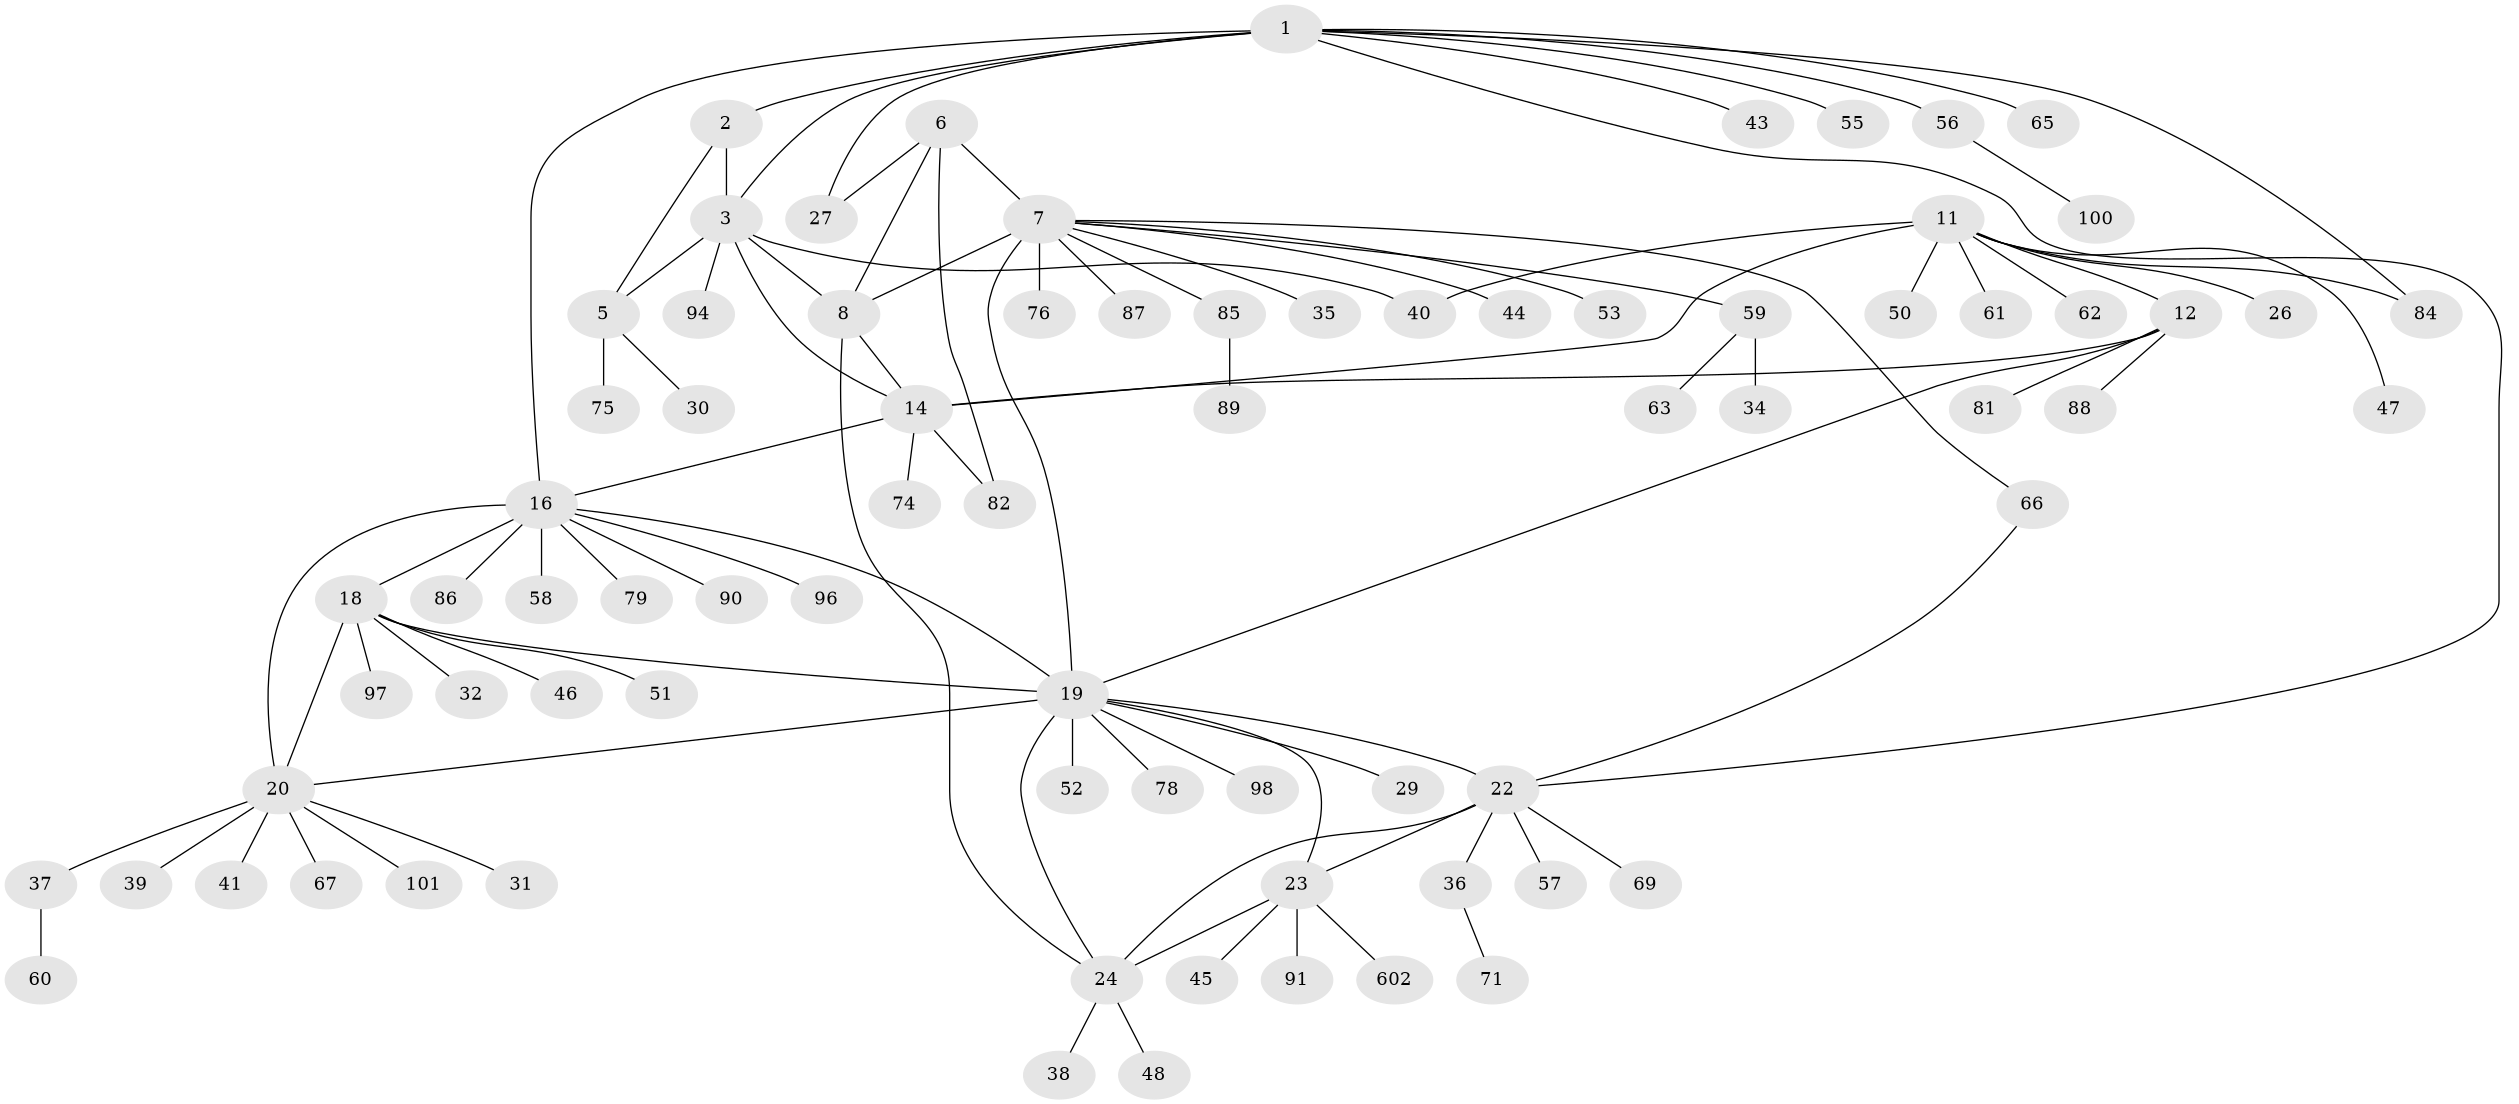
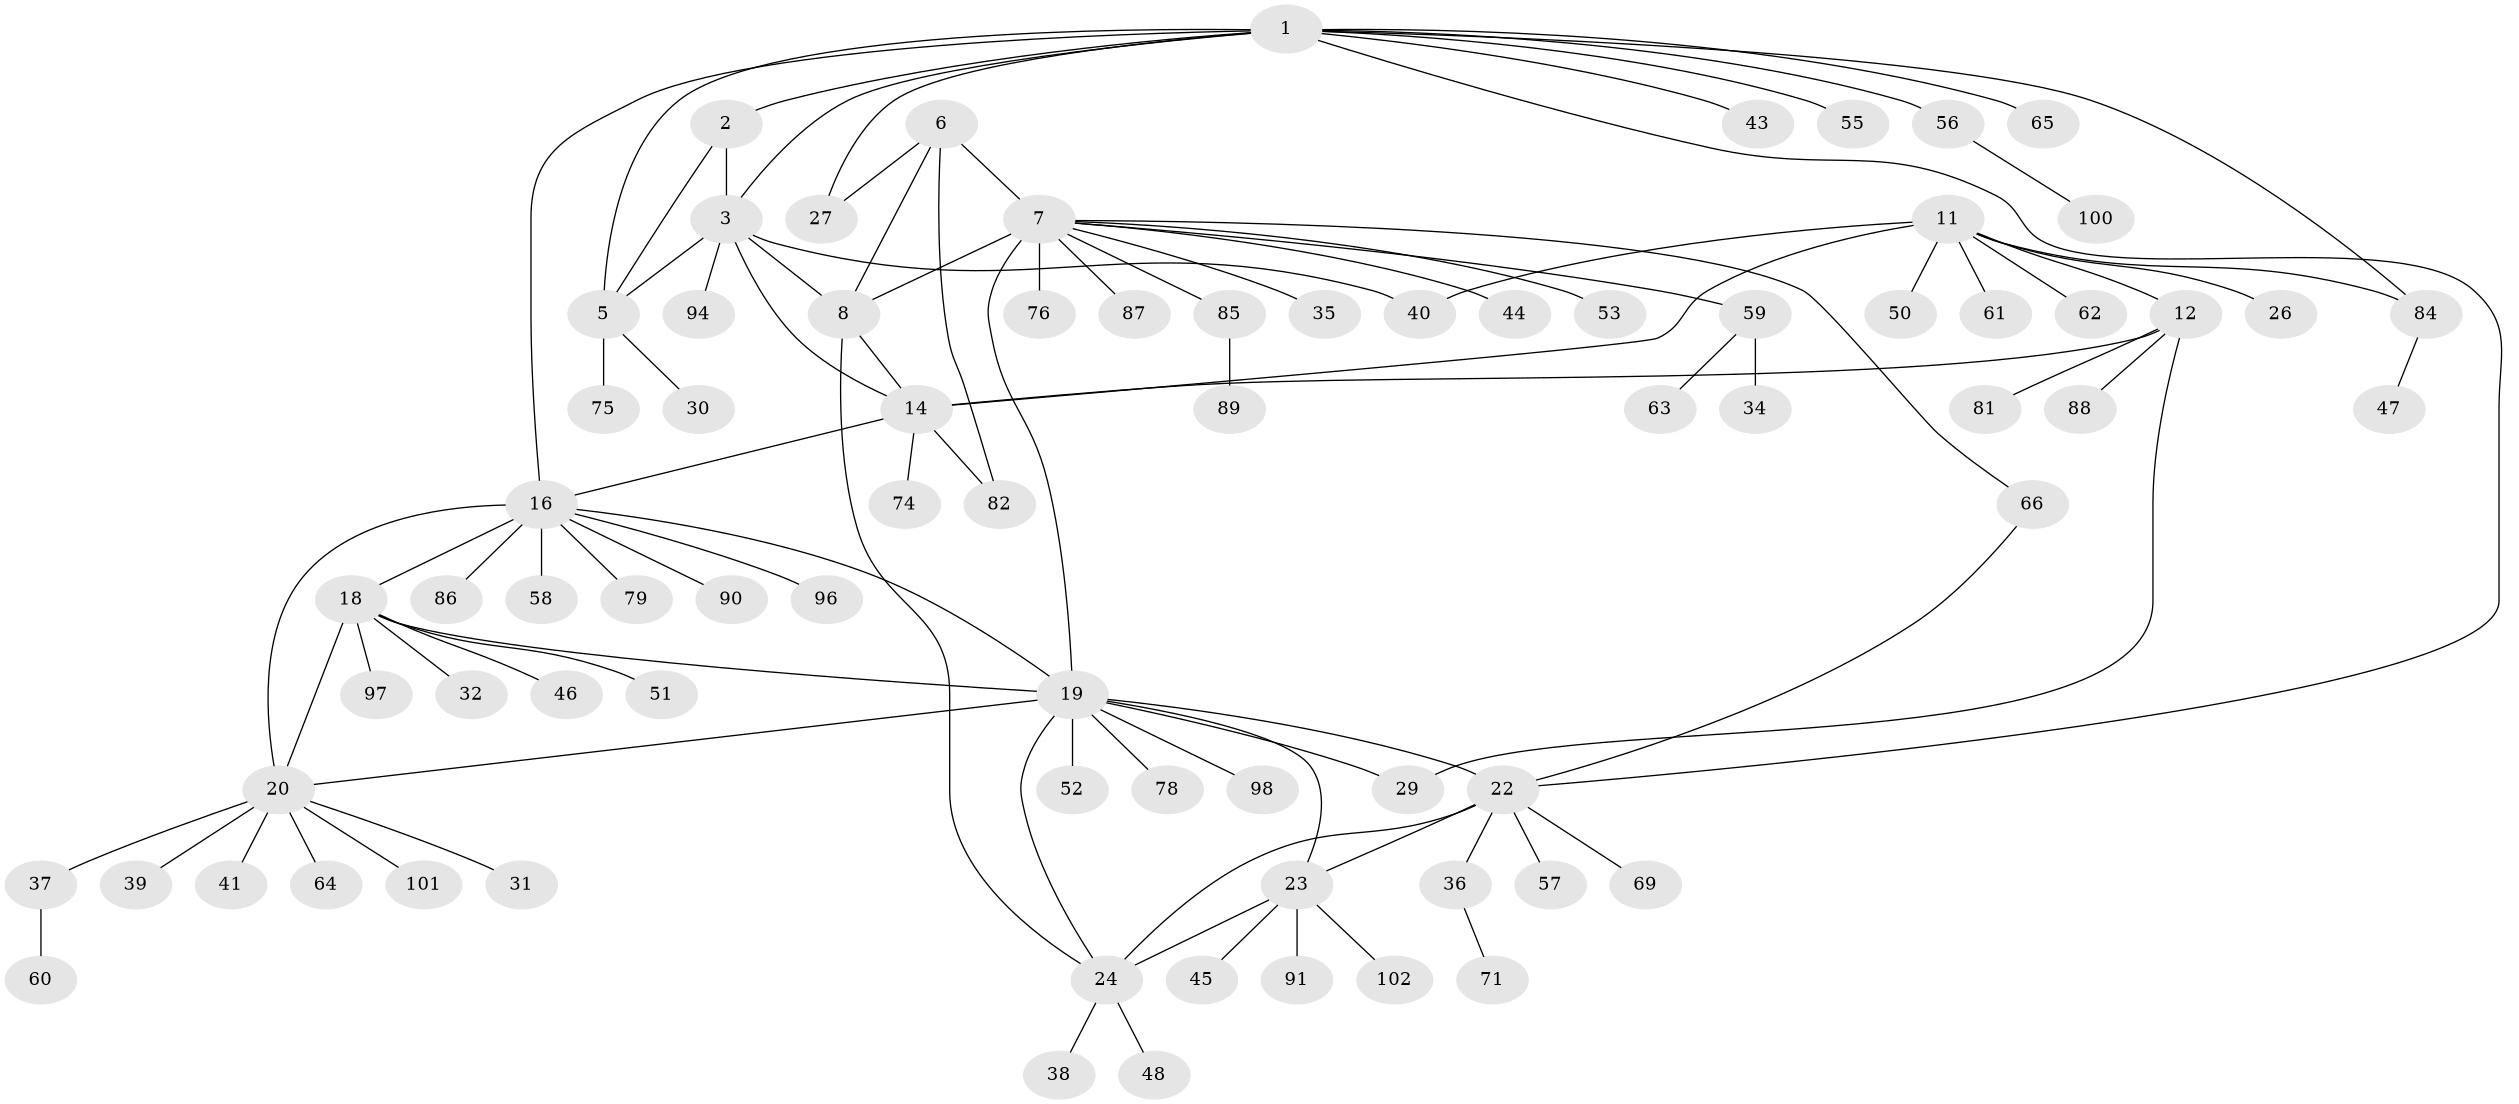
none -> (704, 88)
(2212, 249) -> (2408, 362)
(1628, 495) -> (1946, 713)
(326, 885) -> (326, 885)
(1395, 980) -> (1395, 980)
